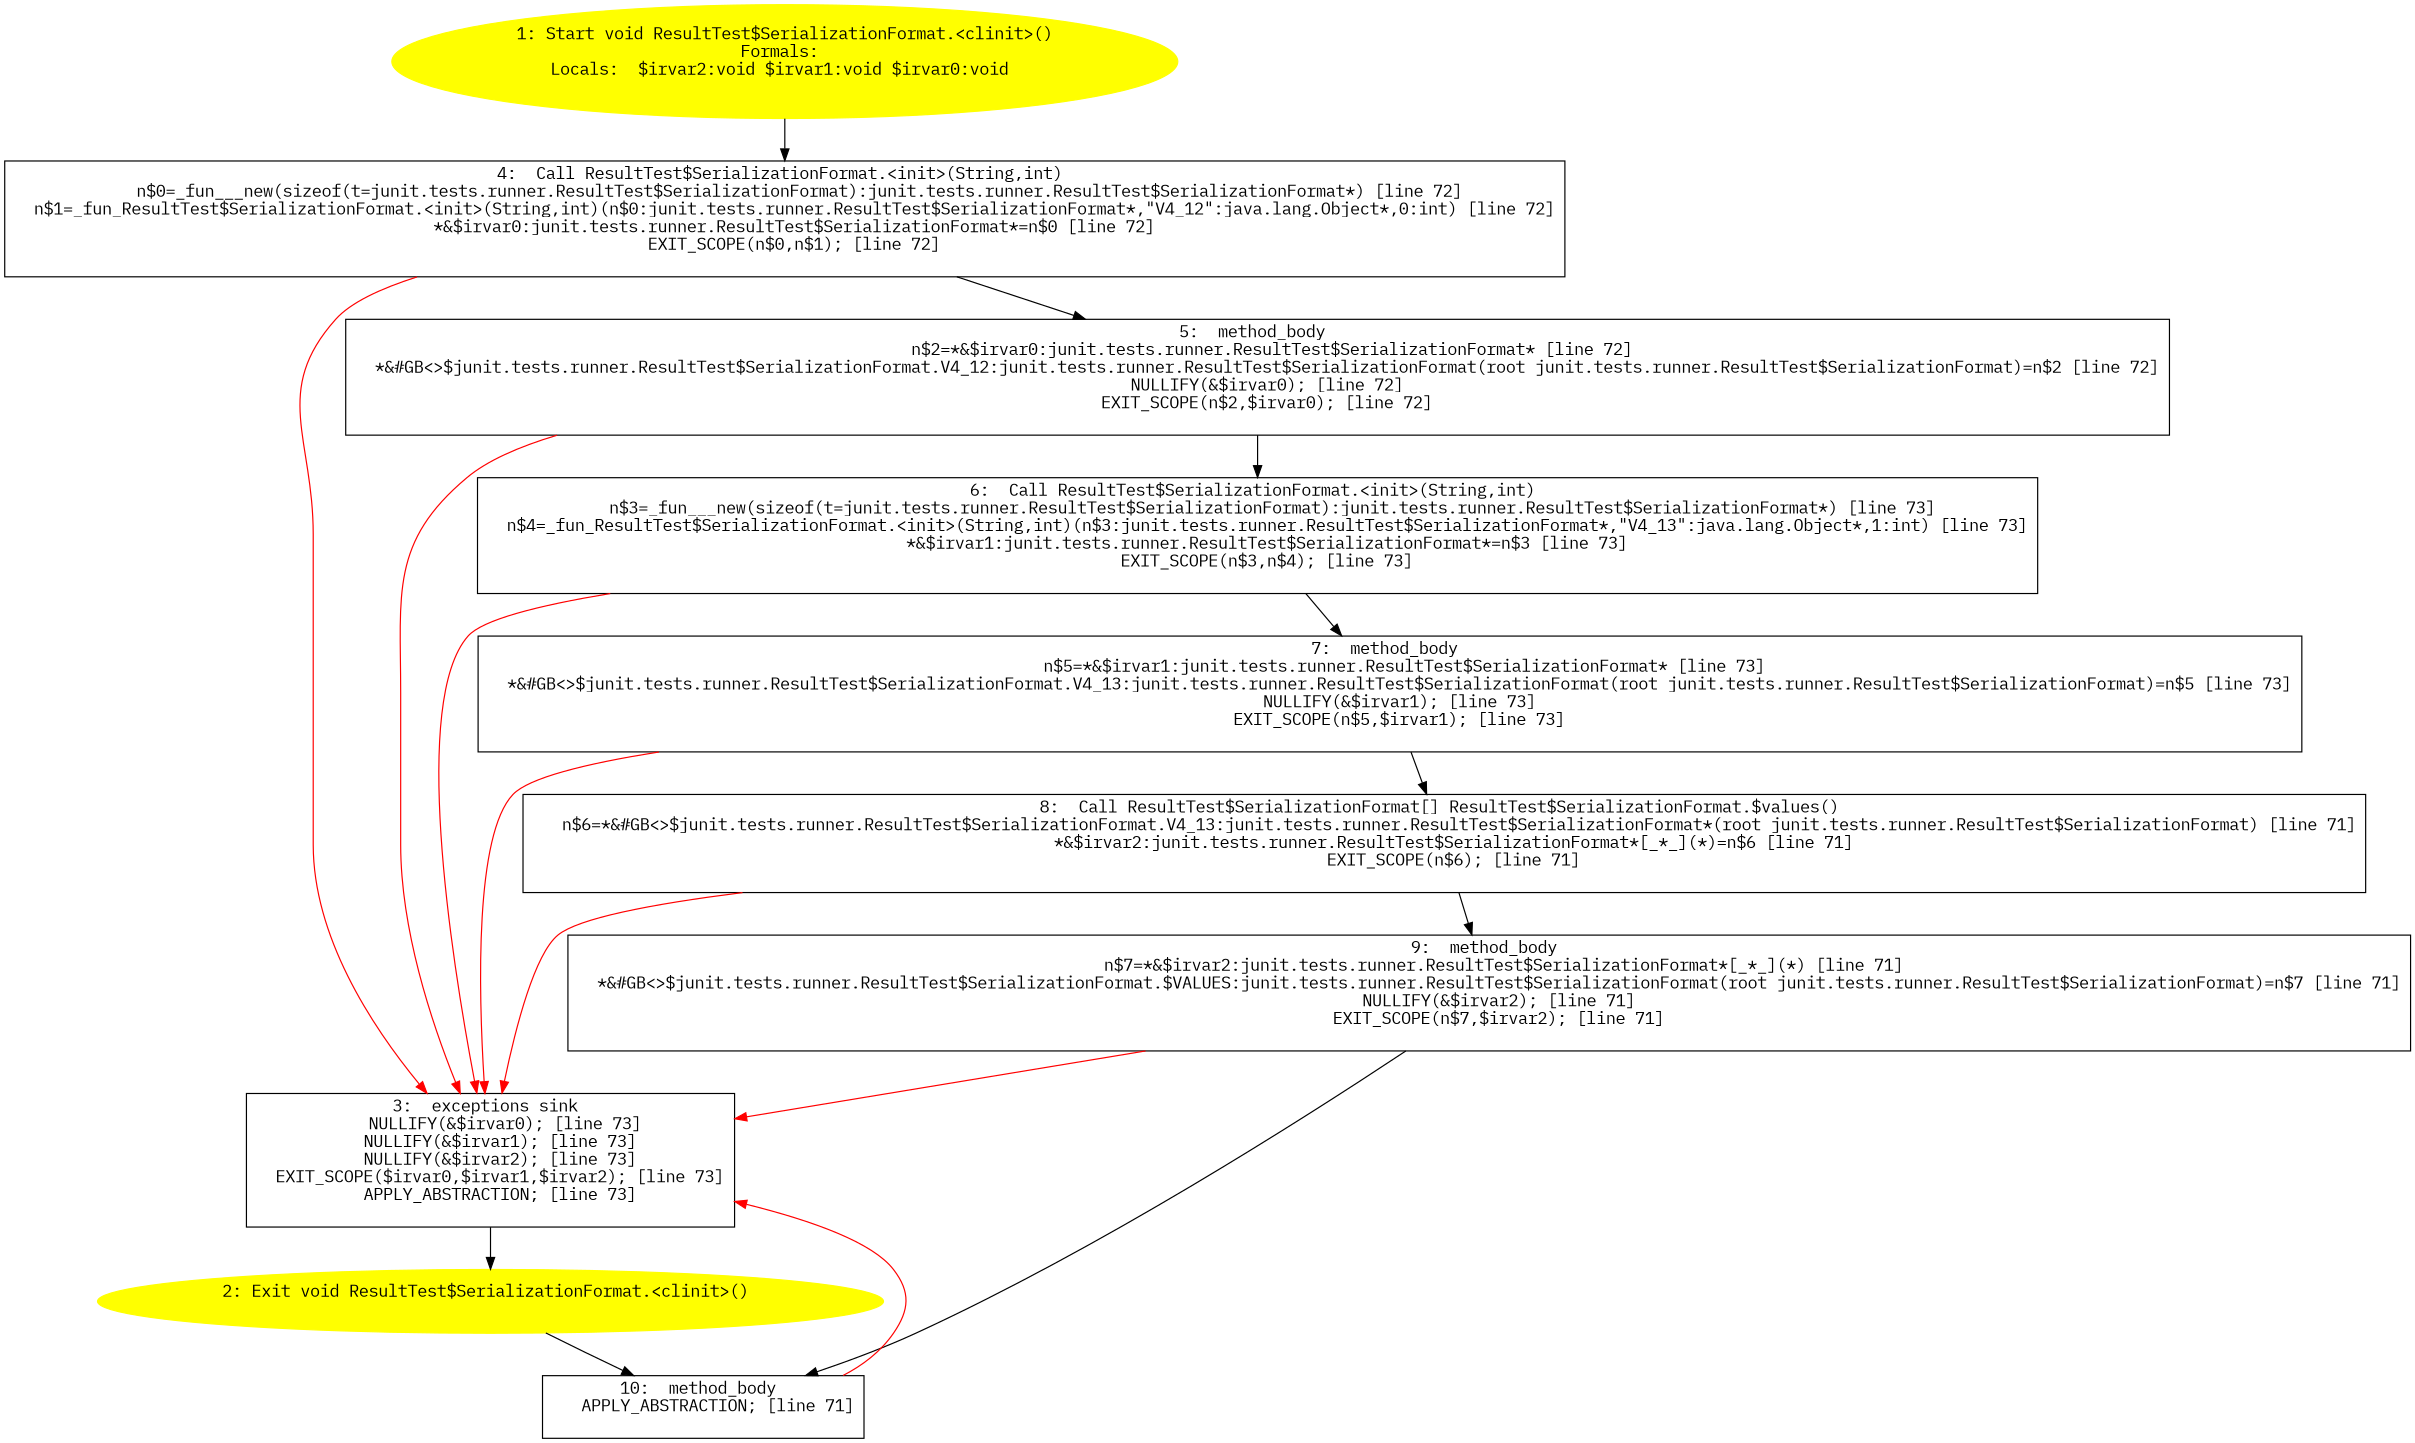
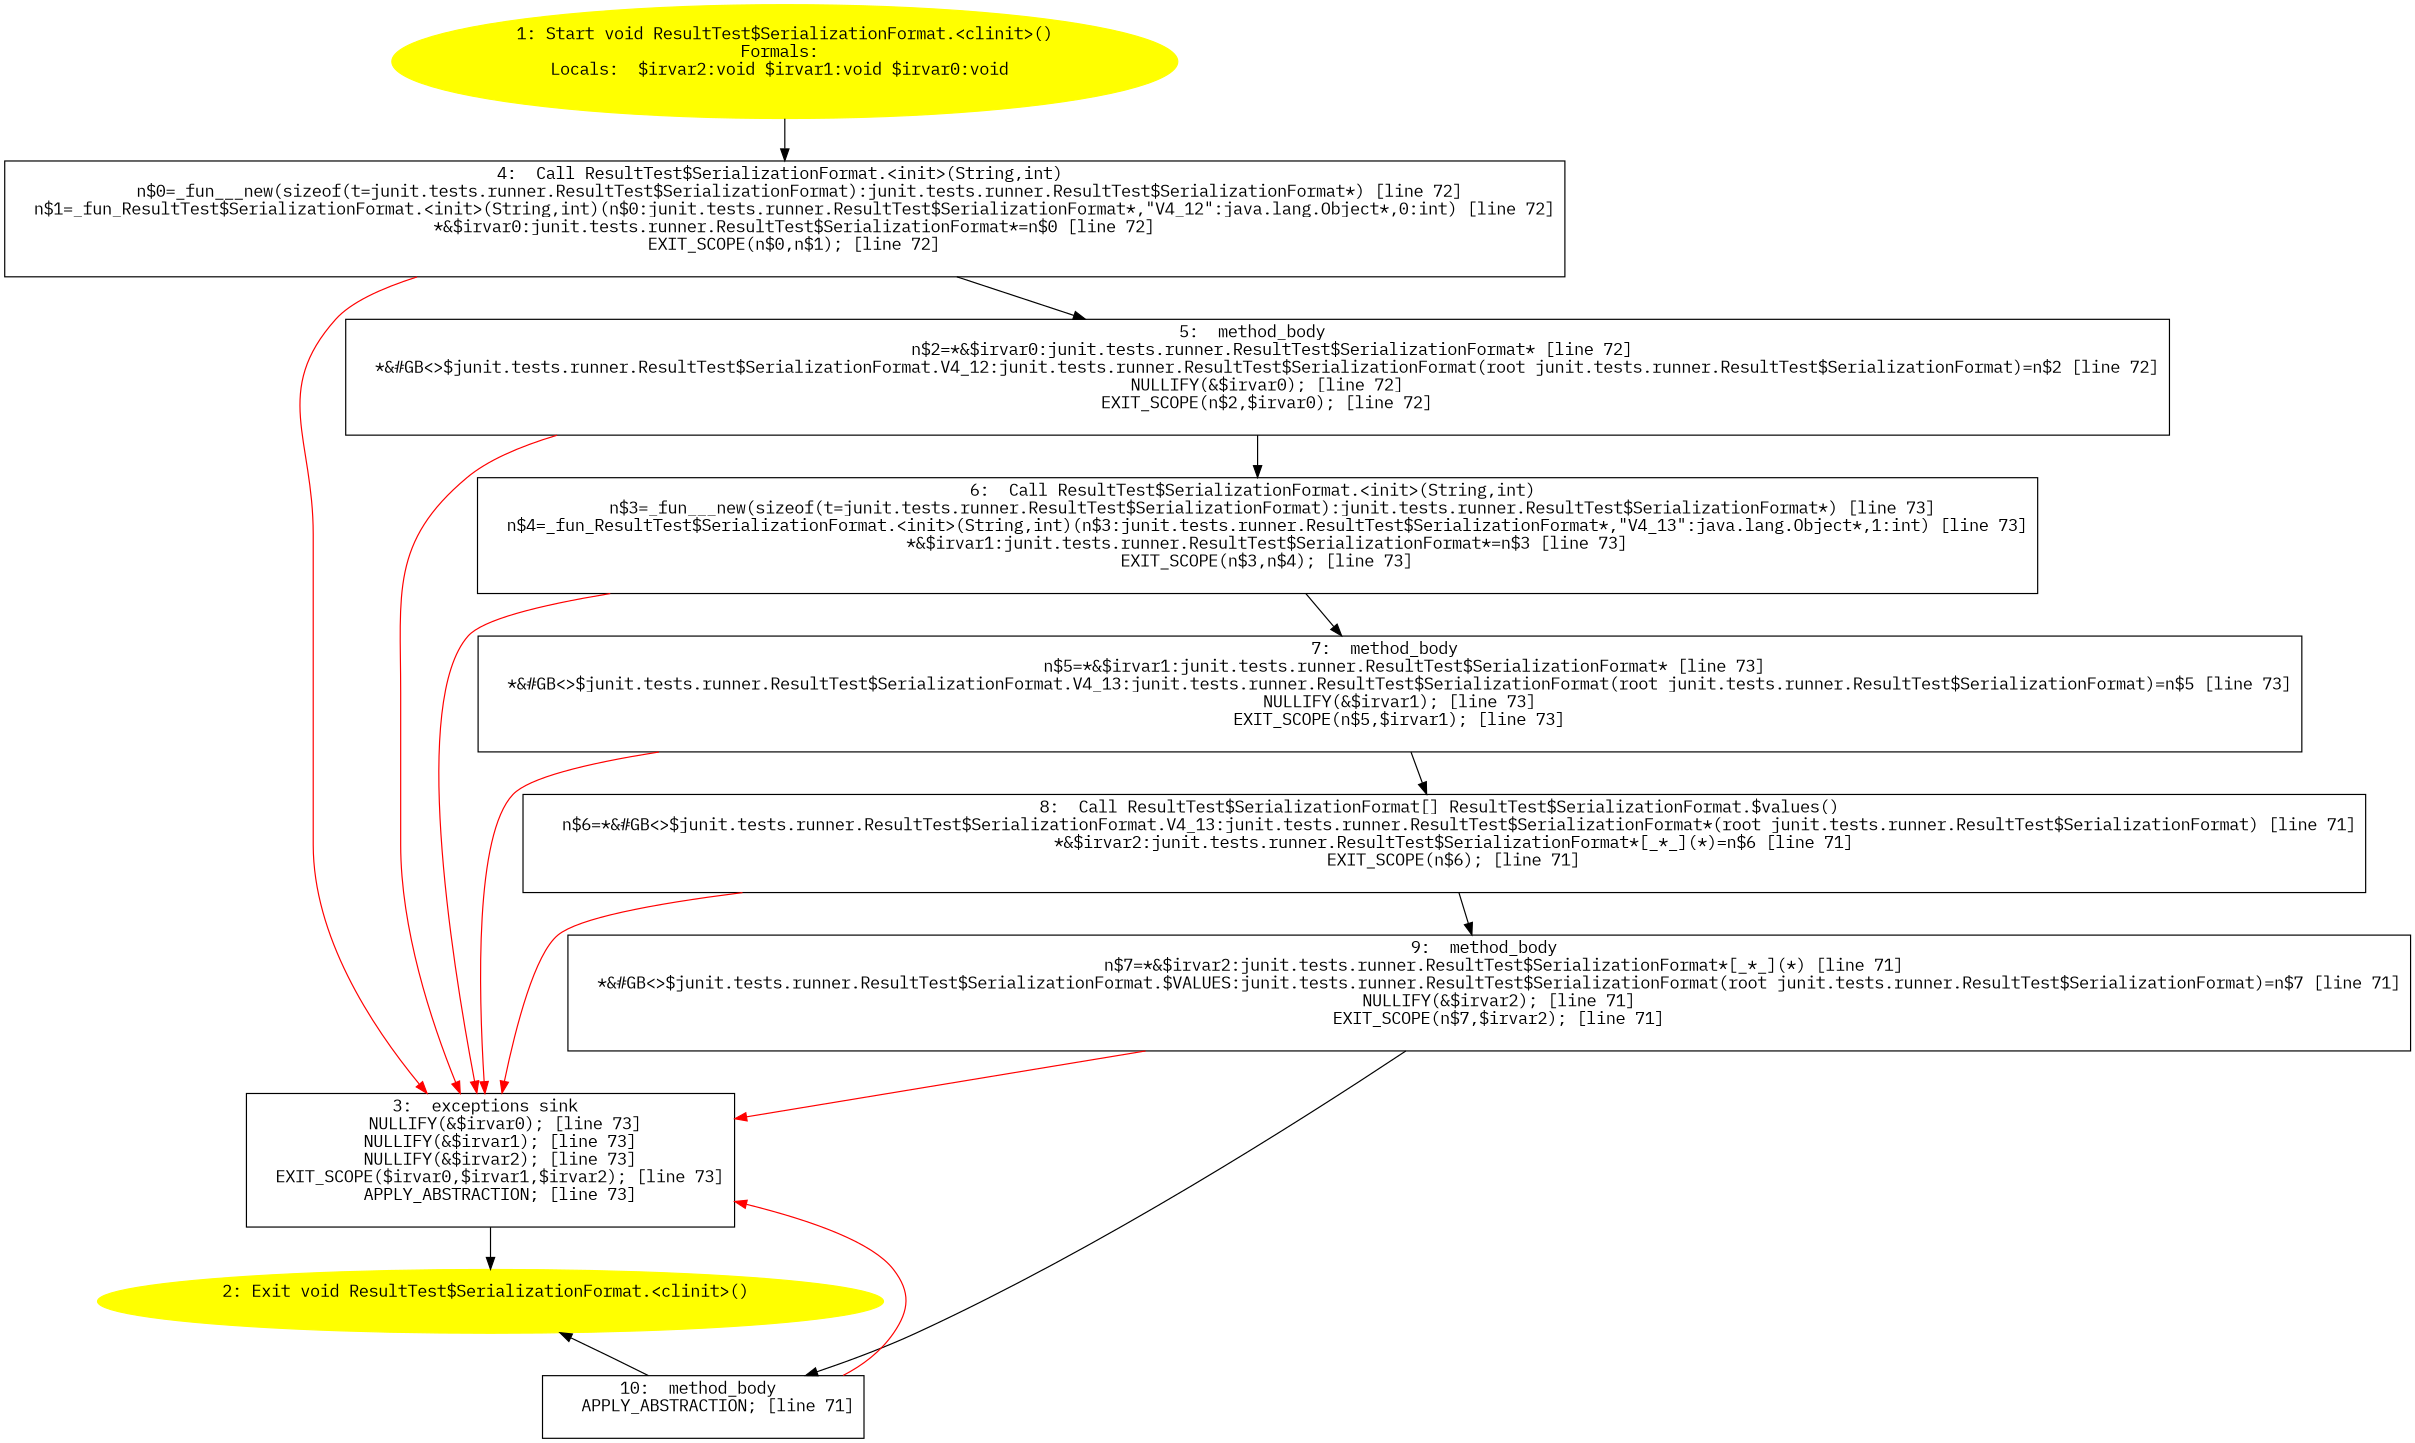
(584, 1352) -> (610, 1357)
